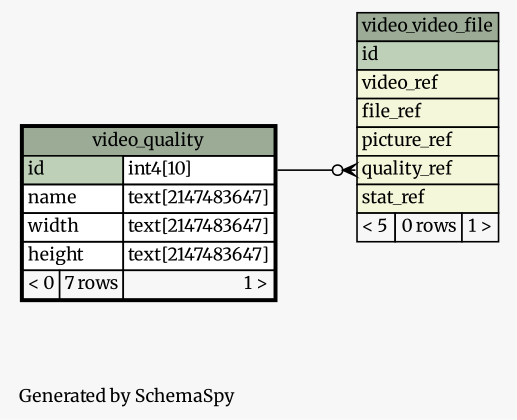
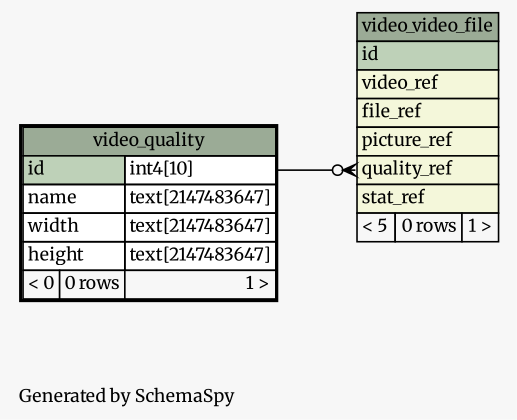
(91, 284) -> (92, 284)
